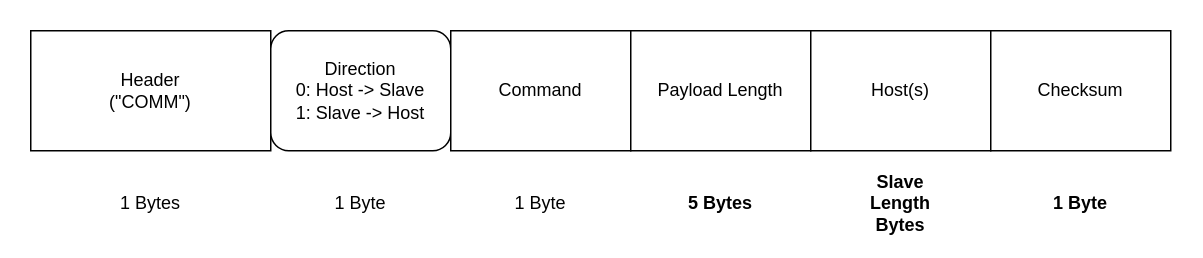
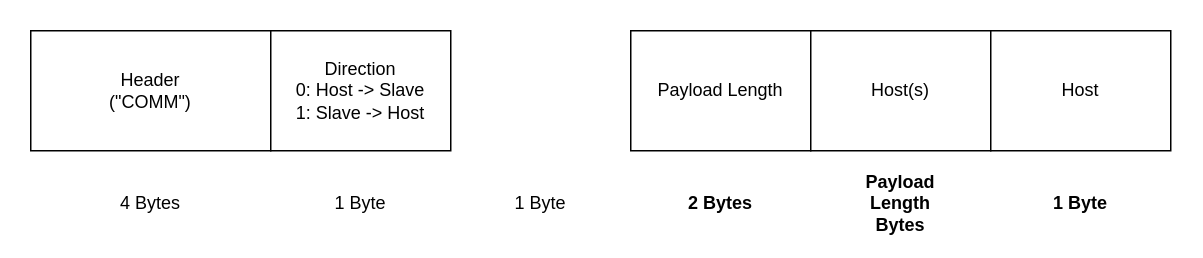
(361, 91) -> (361, 91)
(541, 91) -> none
(1081, 91) -> (1081, 91)
(151, 203) -> (151, 203)
(721, 203) -> (721, 203)
(901, 203) -> (901, 203)
